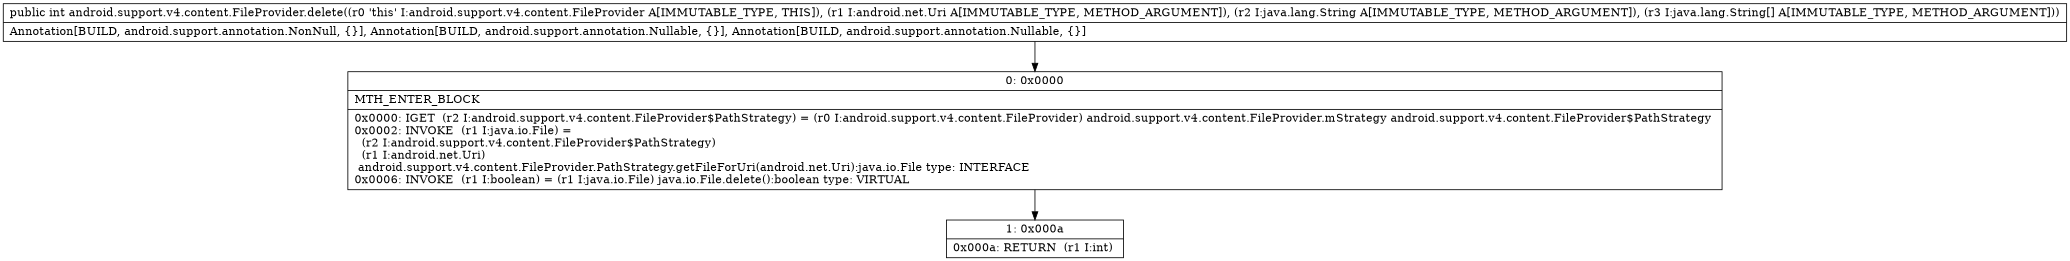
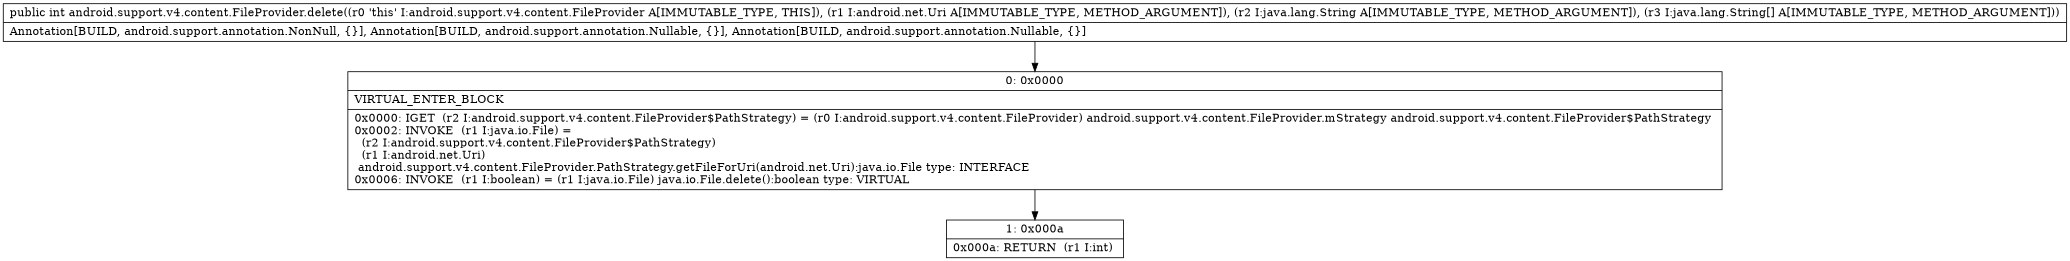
(418, 100) -> (429, 100)
